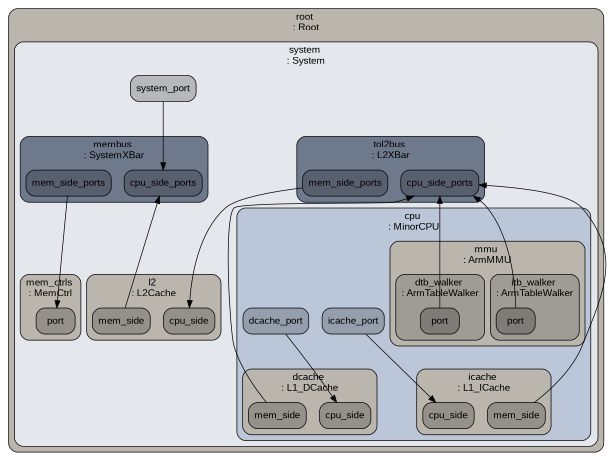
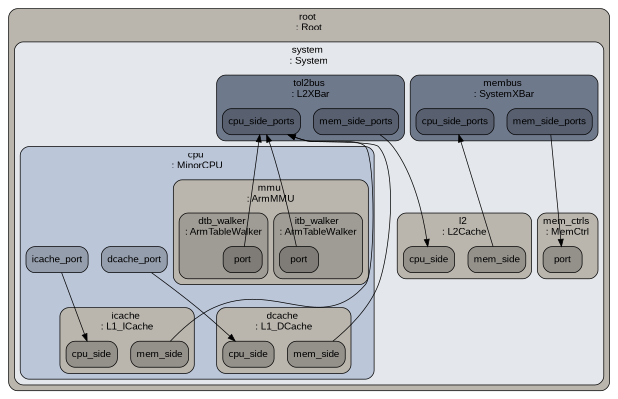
(163, 88) -> none
